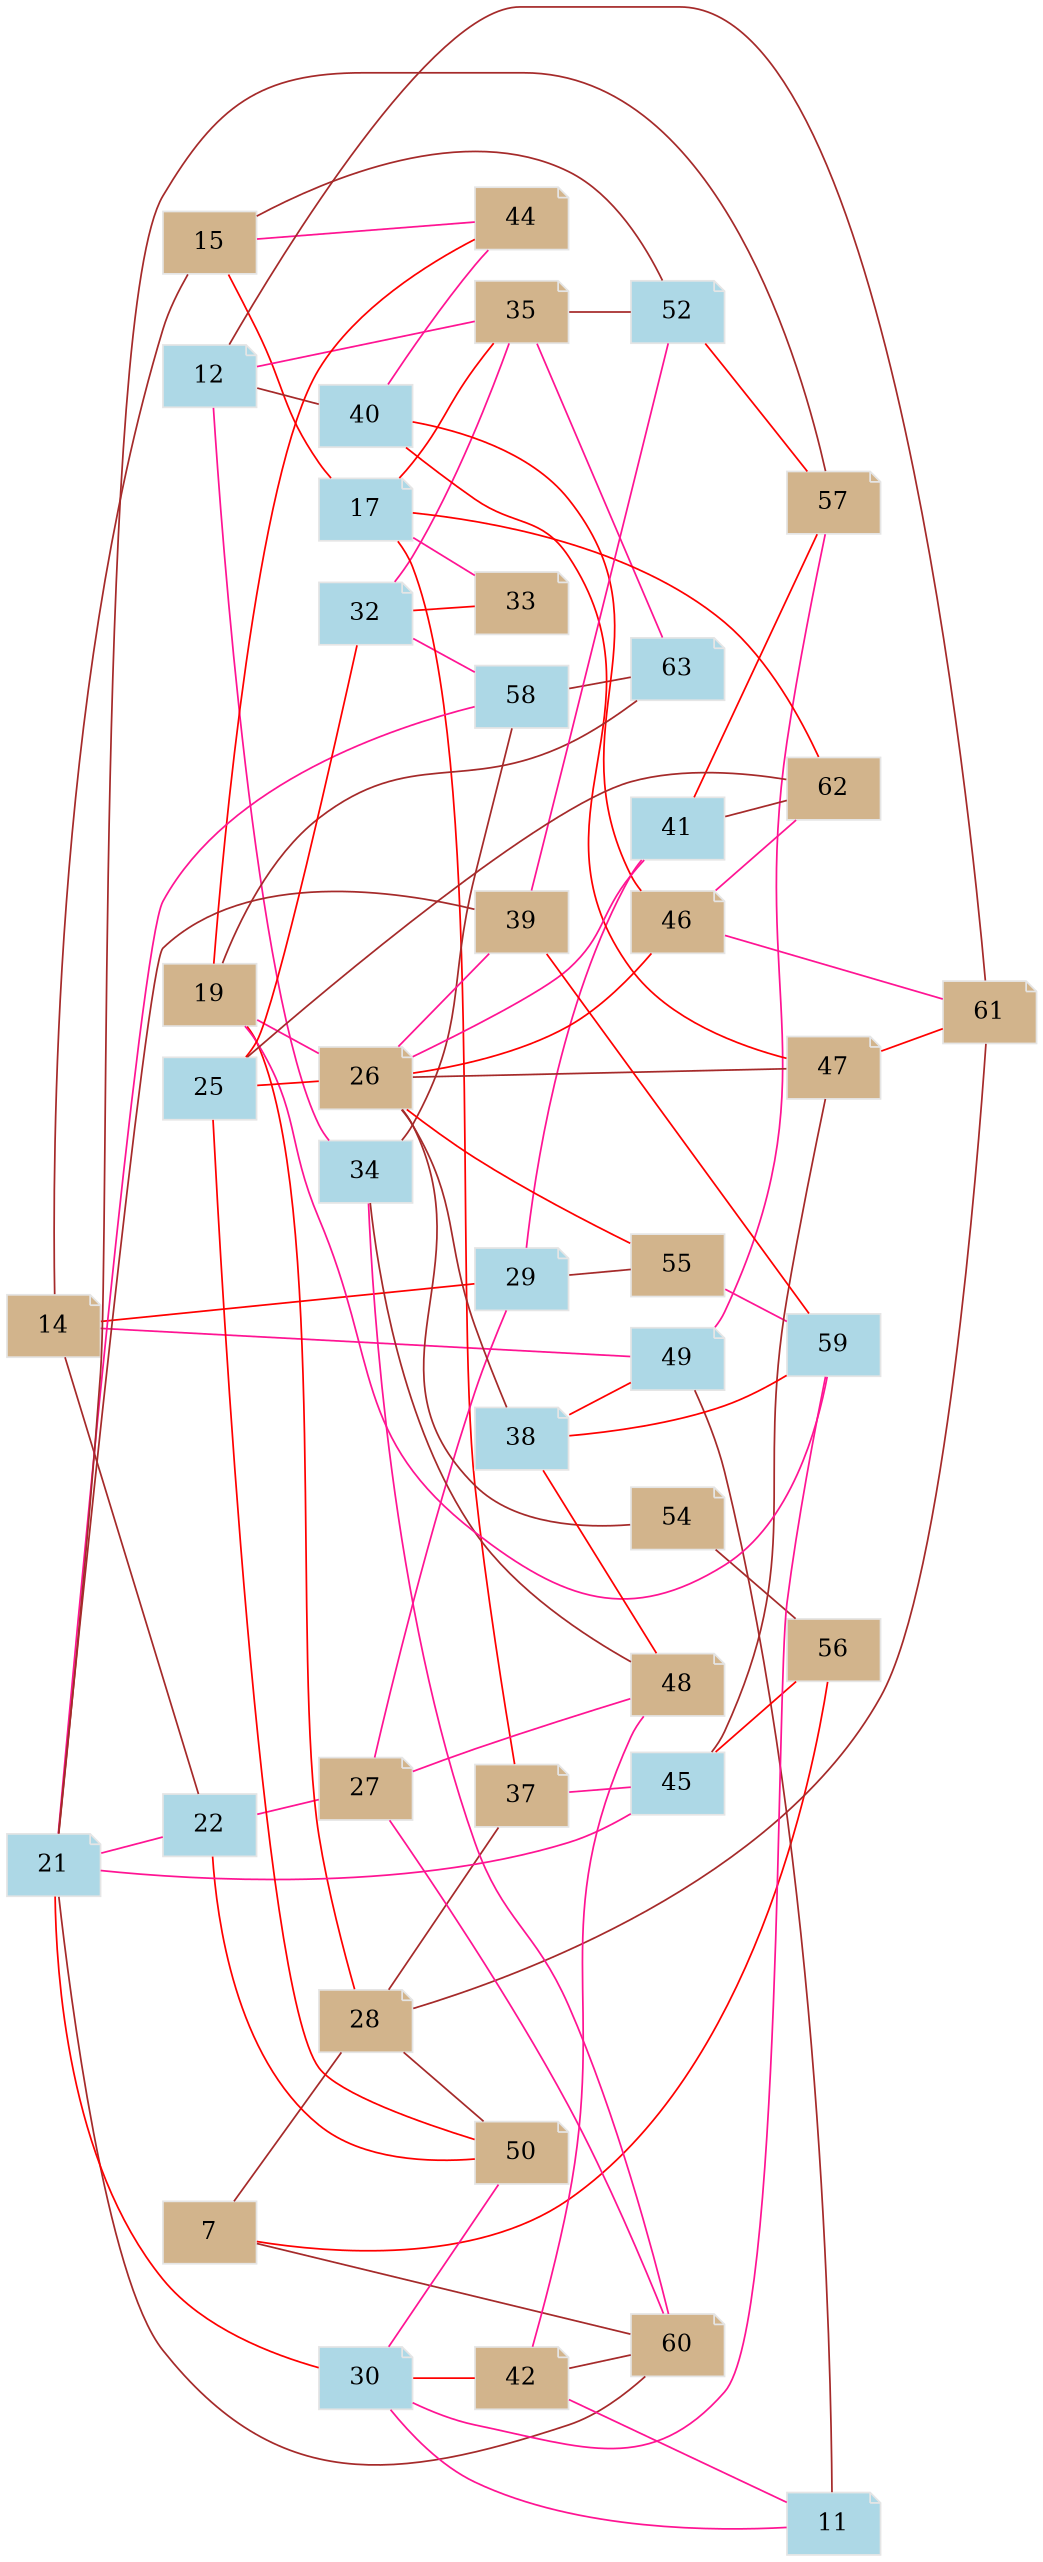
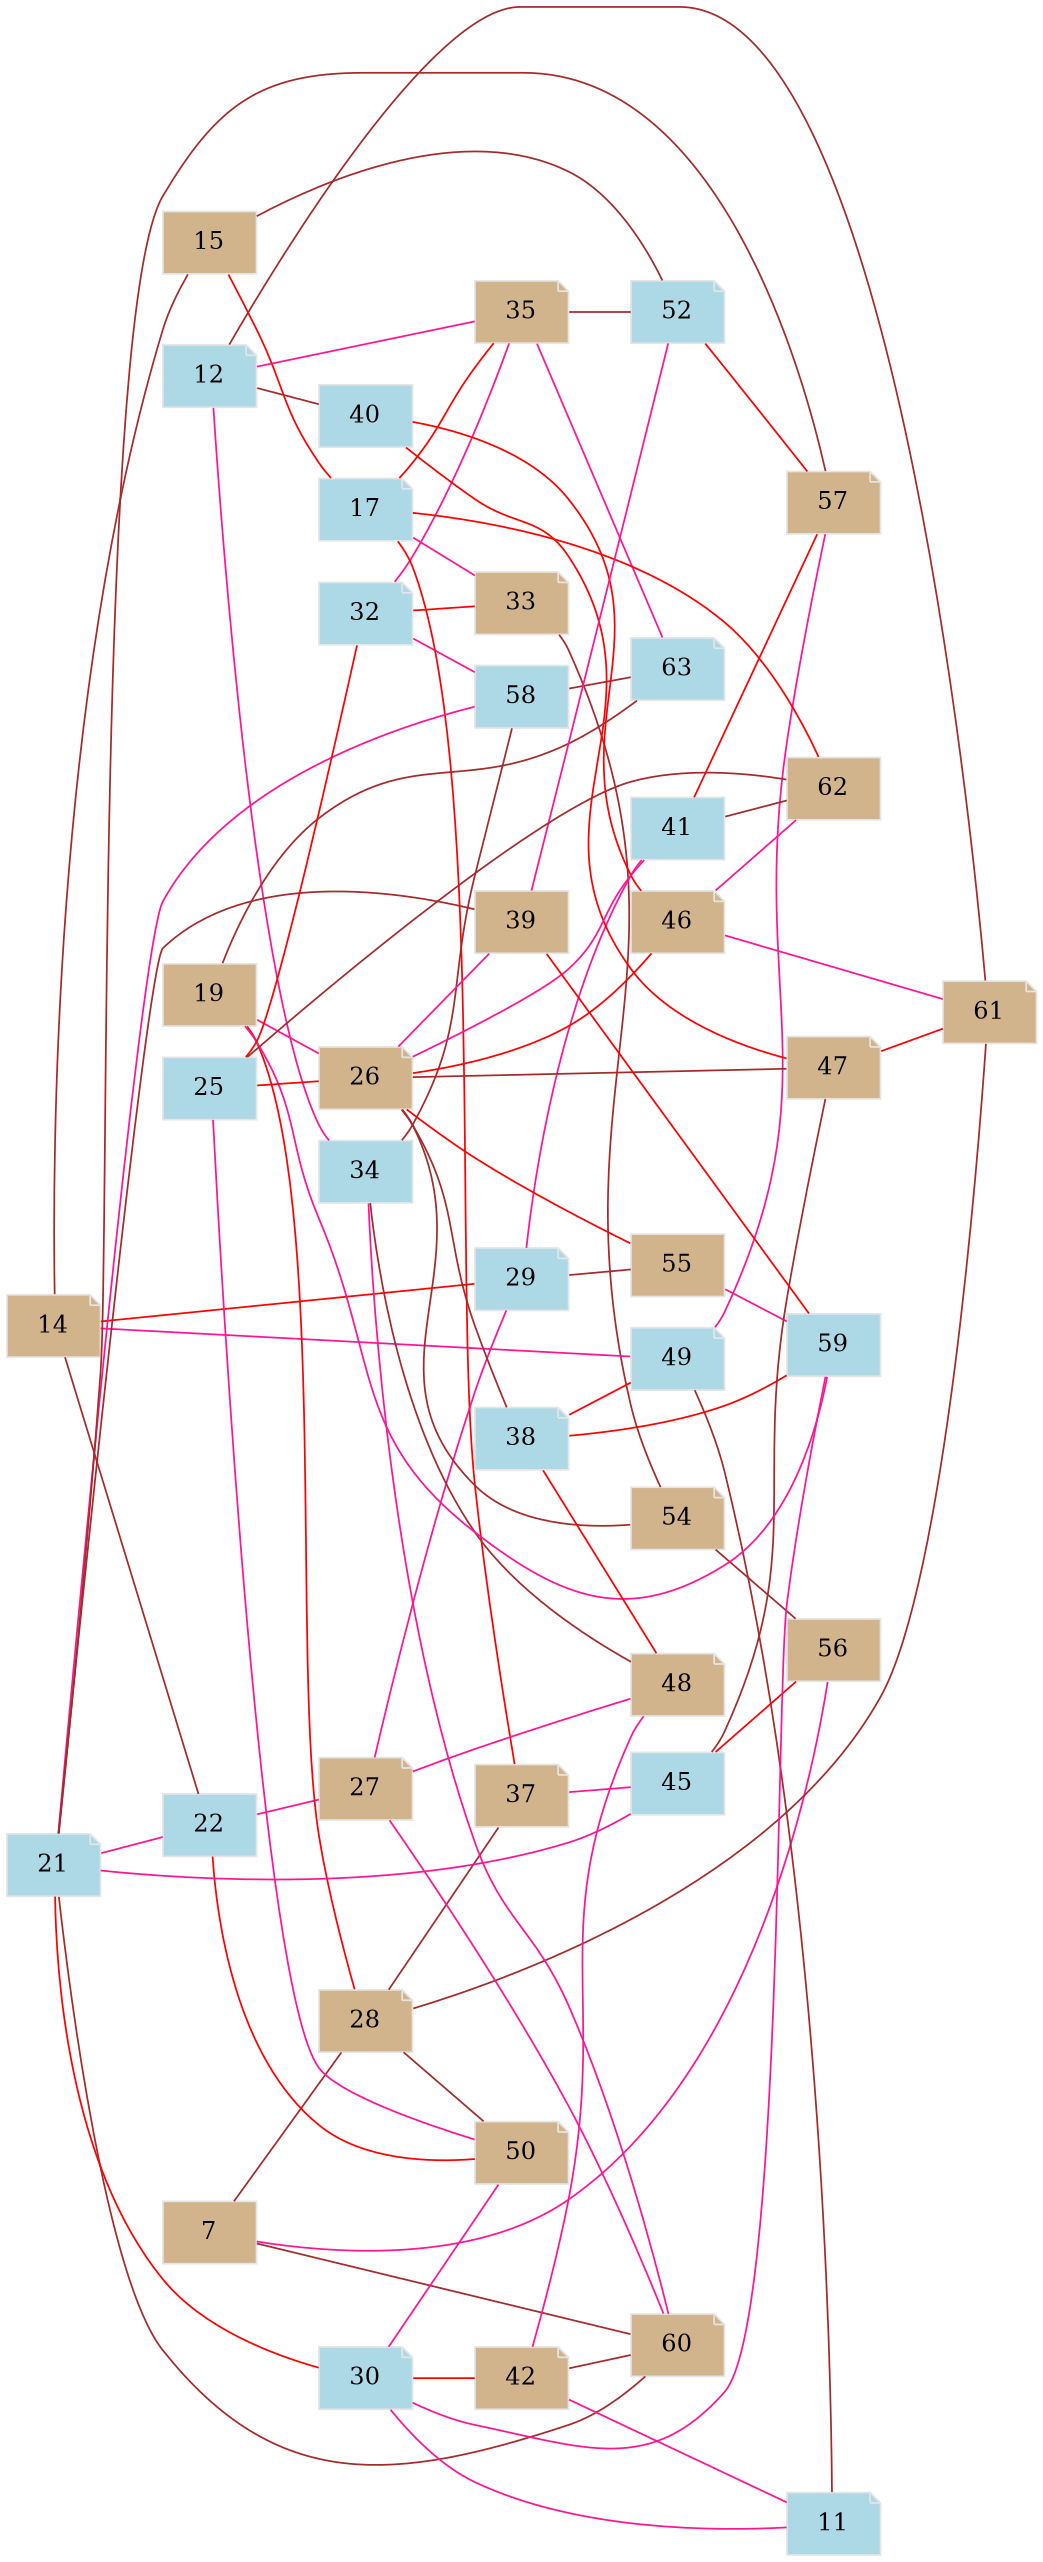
(522, 218) -> none
none -> (621, 1037)
(253, 1683) -> (253, 1683)
(664, 2104) -> (664, 2104)
